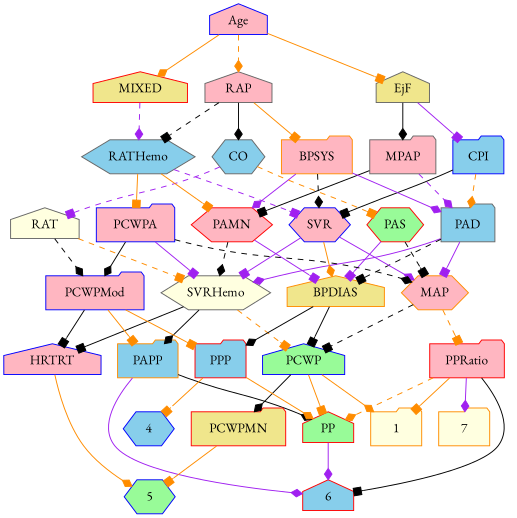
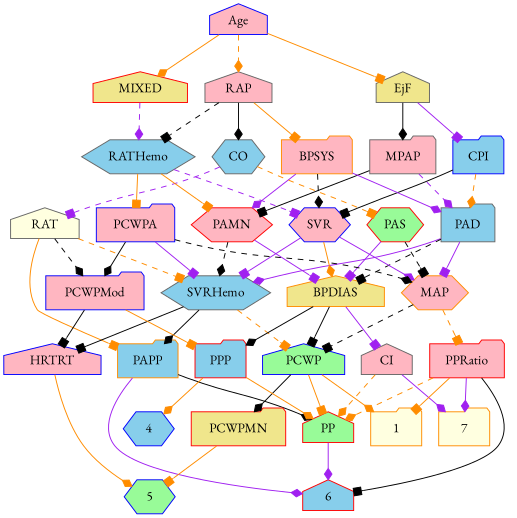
(216, 293) -> (216, 293)
(118, 323) -> (39, 311)
none -> (387, 361)
(188, 392) -> (188, 392)
